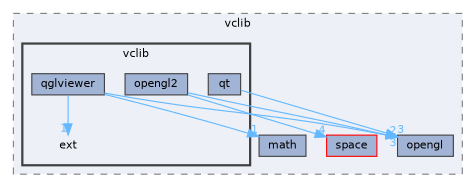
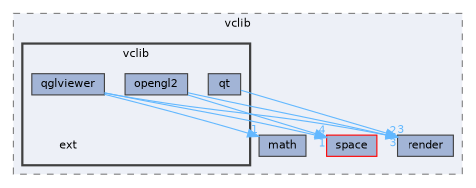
(68, 109) -> (210, 113)
(425, 146) -> (425, 146)
